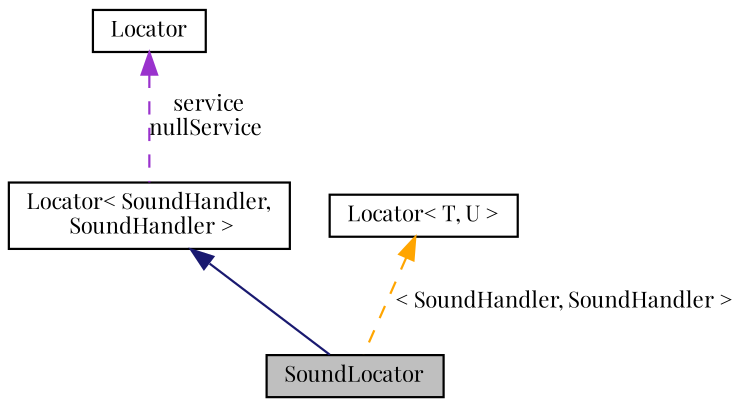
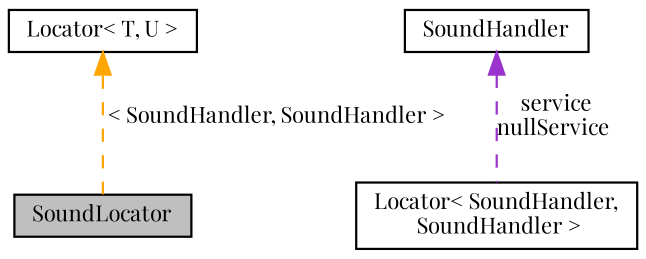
(149, 31) -> (497, 31)
(270, 309) -> none
